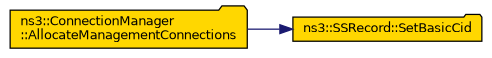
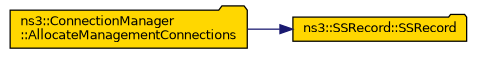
(387, 29) -> (380, 29)
